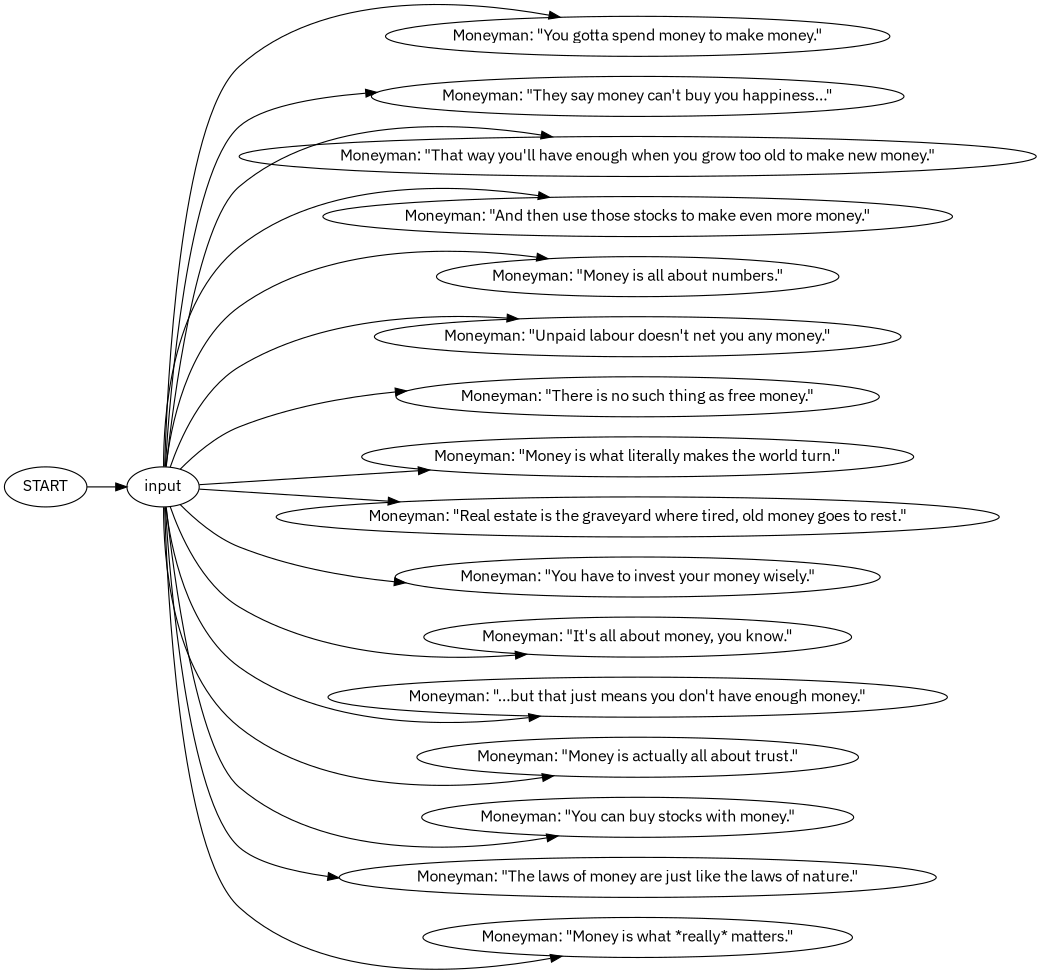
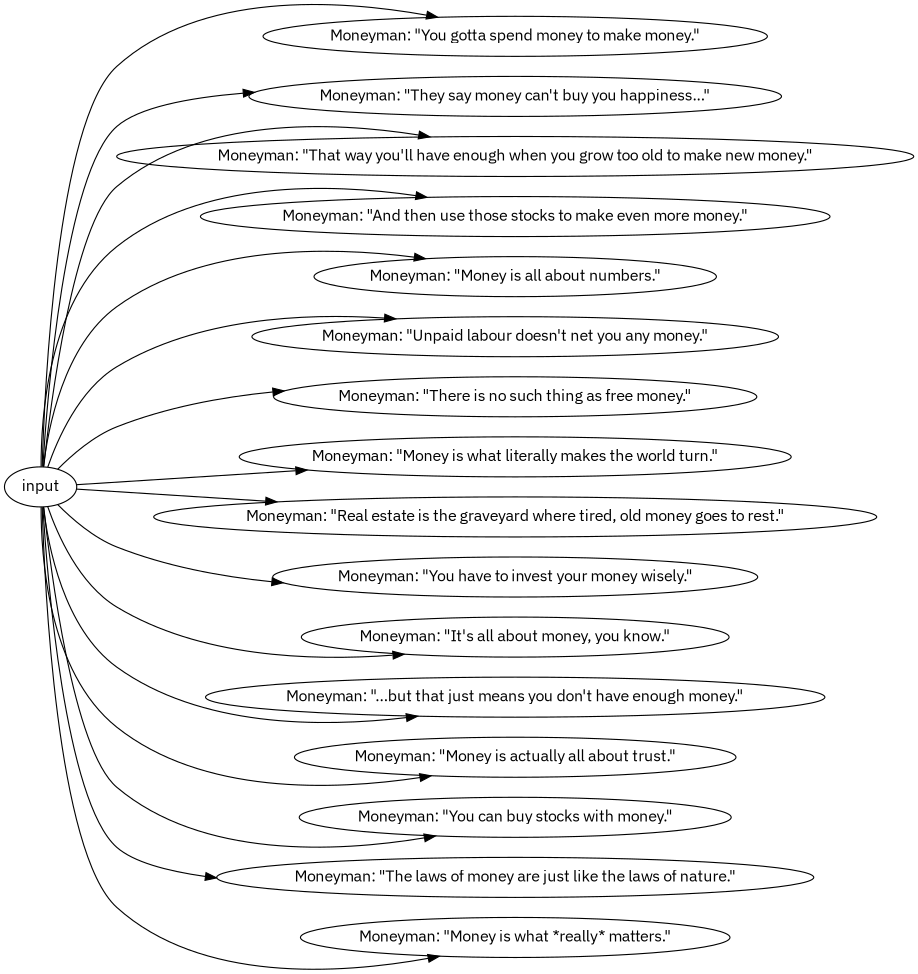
(46, 487) -> none
